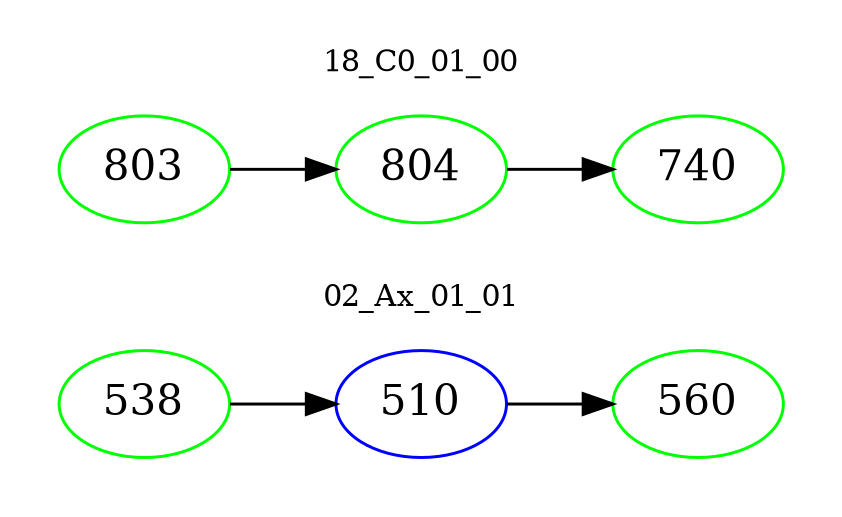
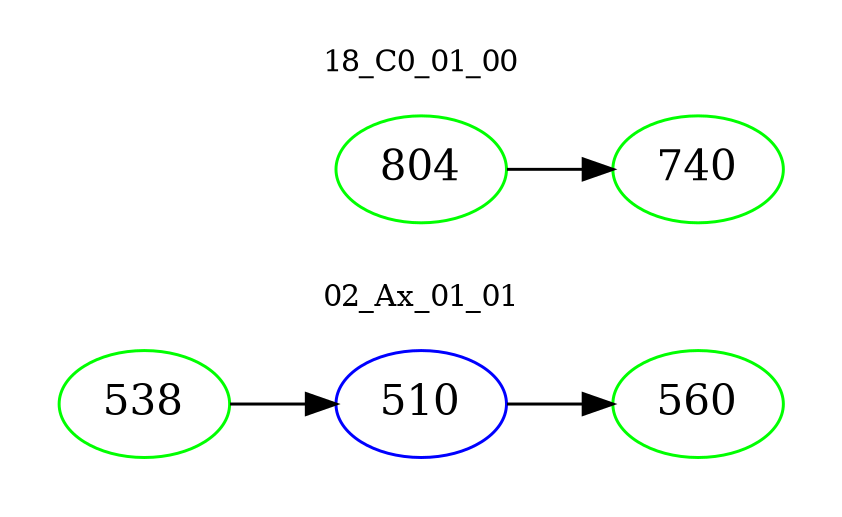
(144, 169) -> none
